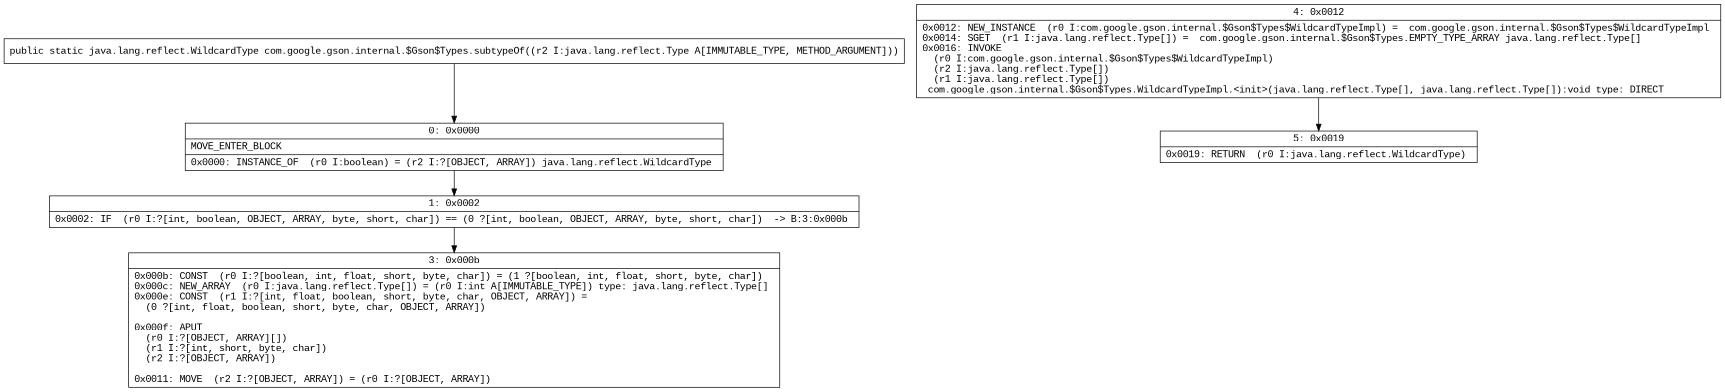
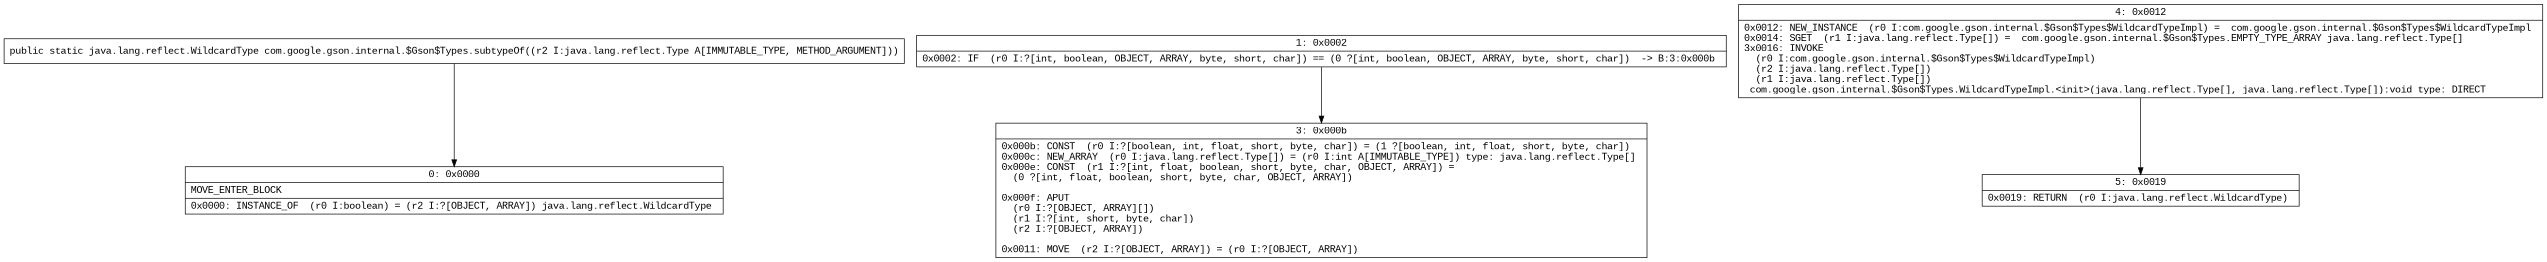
(968, 48) -> (1790, 48)
(454, 180) -> none
